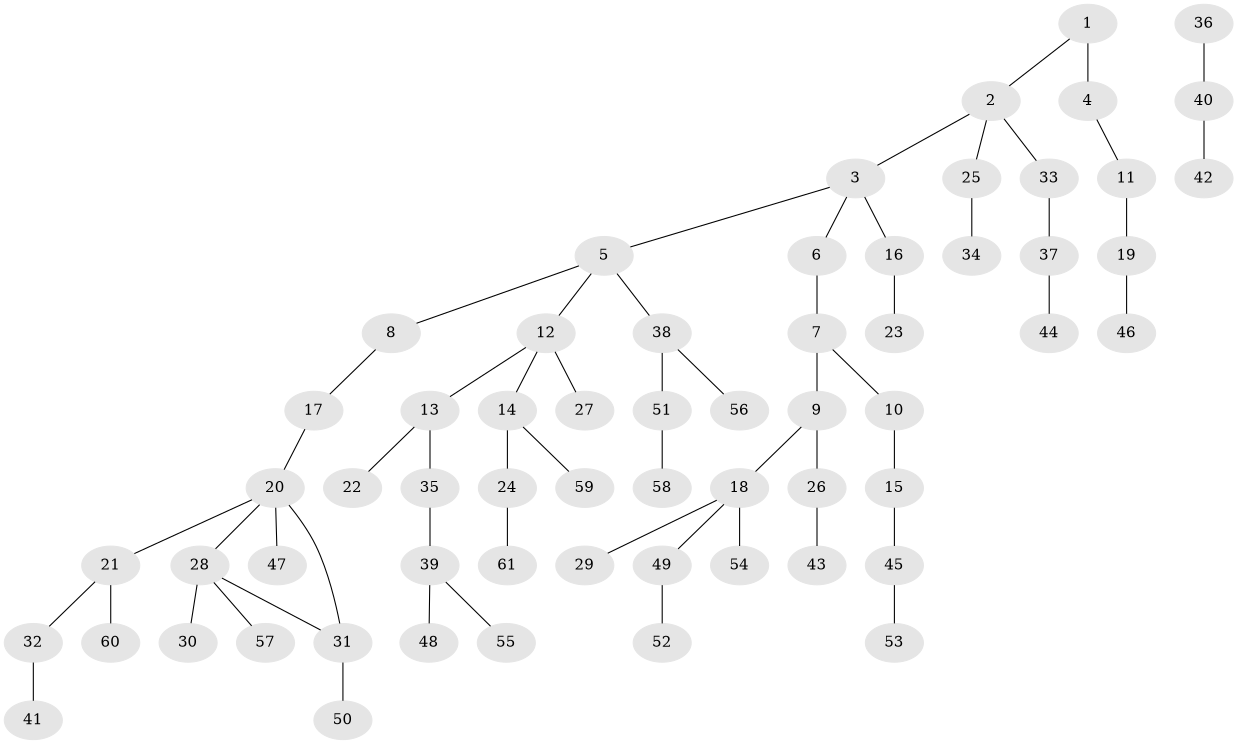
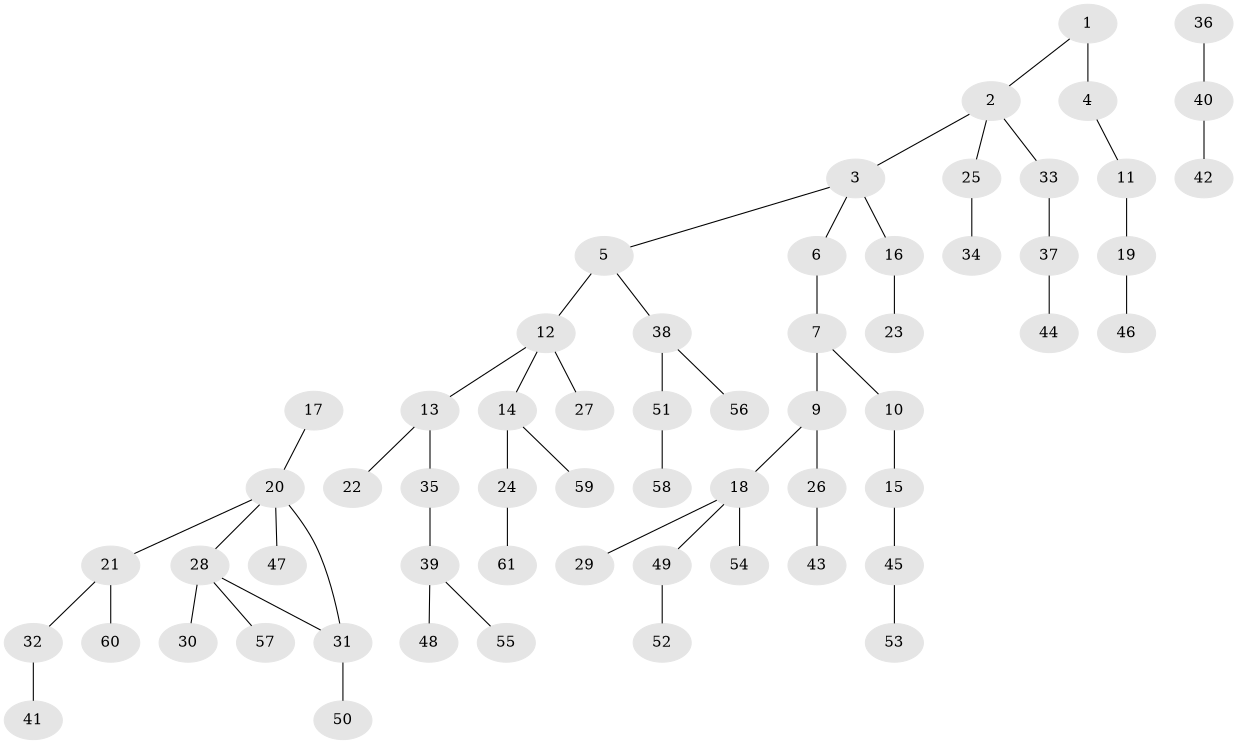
(391, 333) -> none
